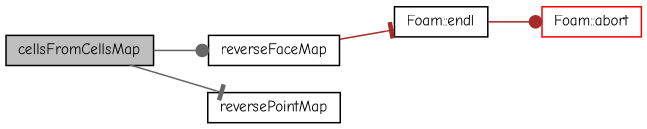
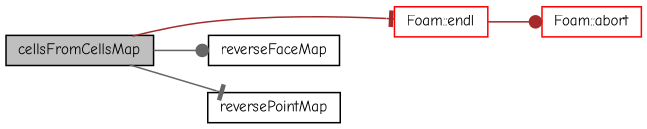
(441, 22) -> (441, 22)
(363, 35) -> (259, 18)
